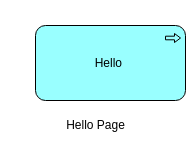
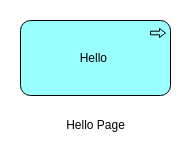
(111, 63) -> (96, 58)
